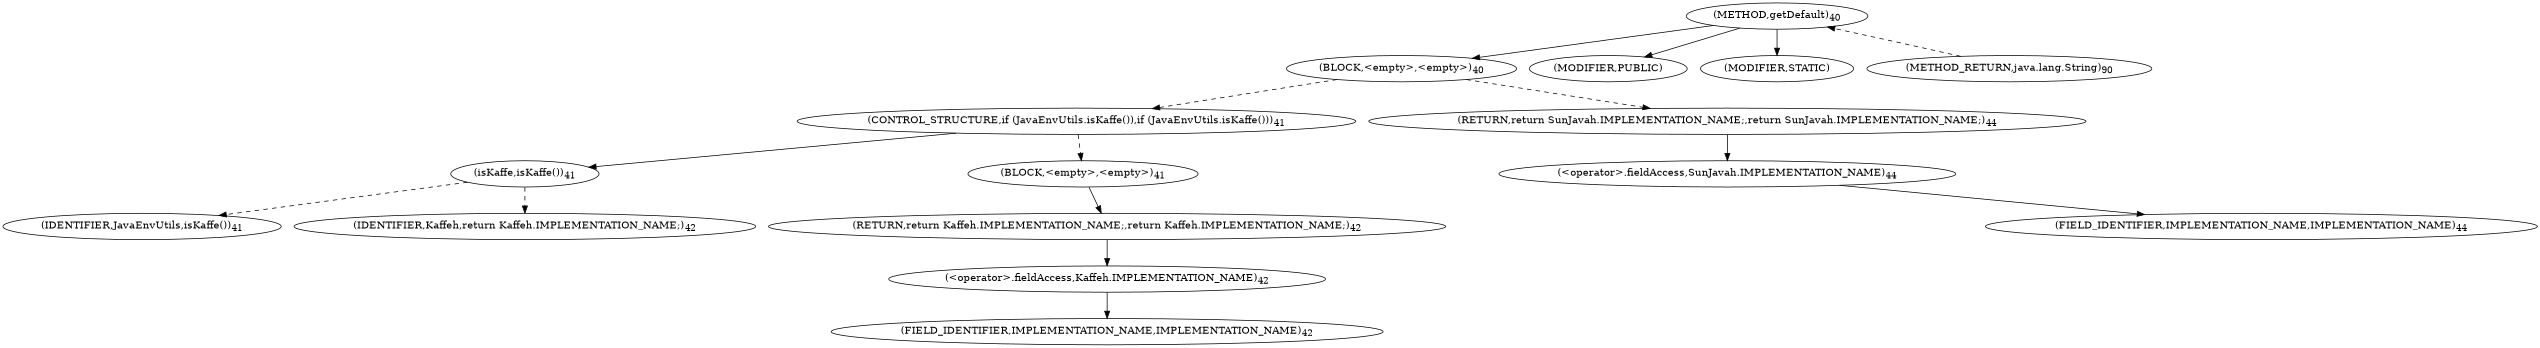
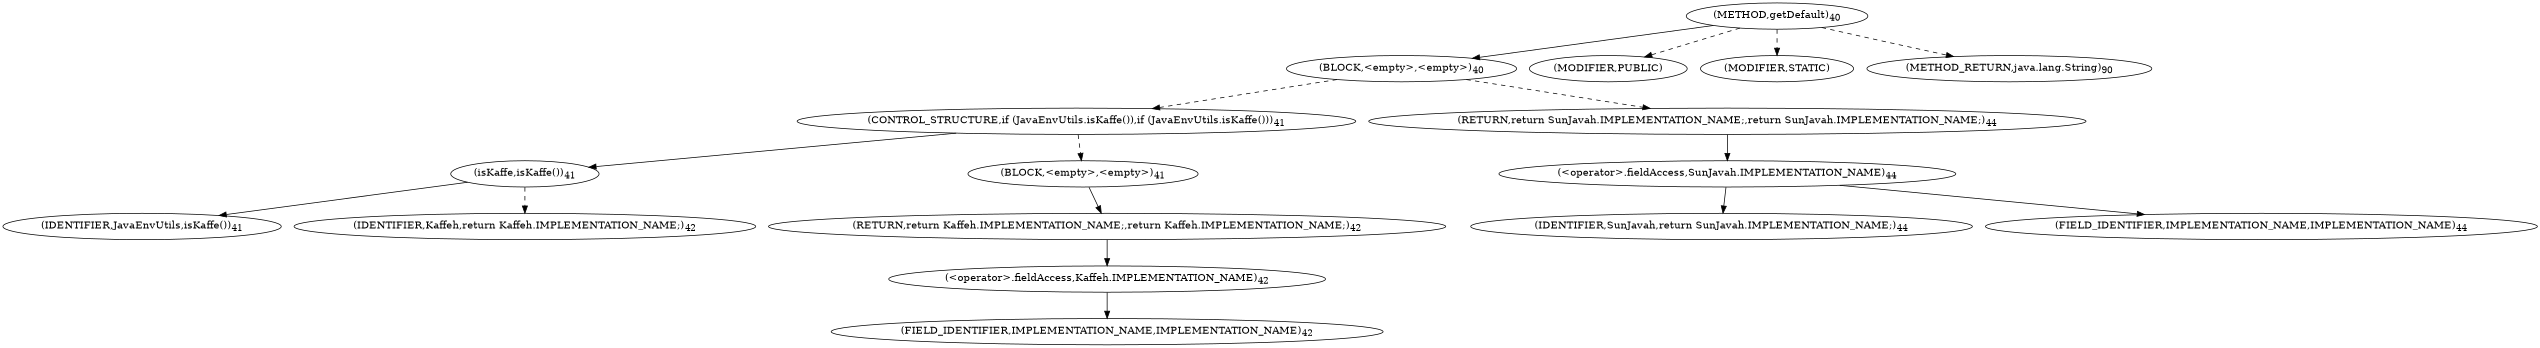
(1777, 39) -> (1777, 39)
(1696, 41) -> (1696, 41)
(1898, 42) -> (1884, 41)
(347, 198) -> (347, 198)
none -> (1722, 226)
